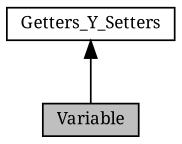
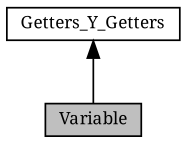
(91, 24) -> (93, 24)
